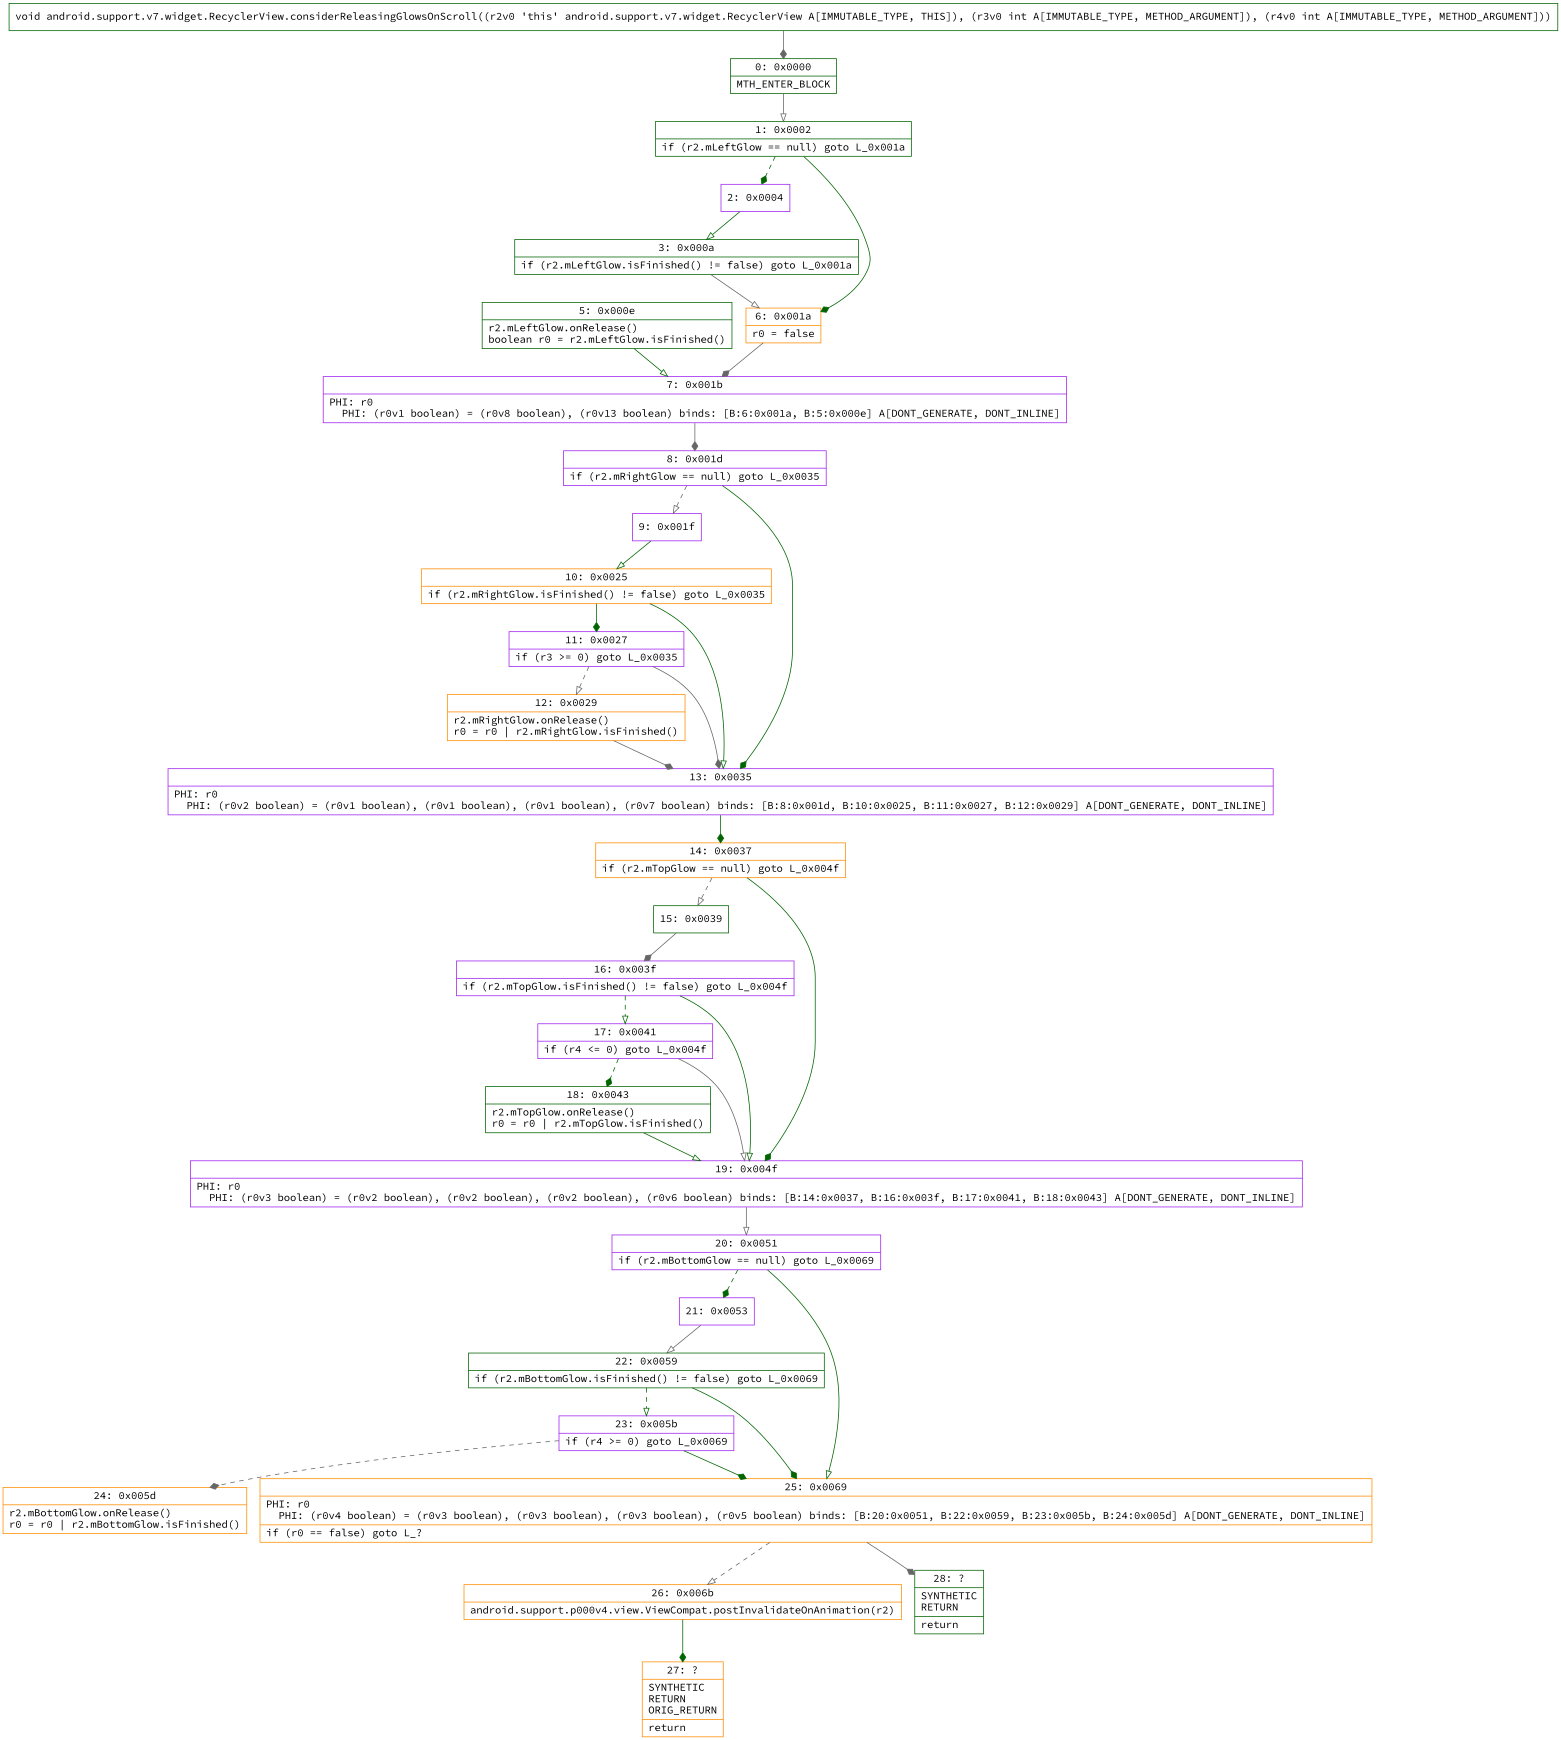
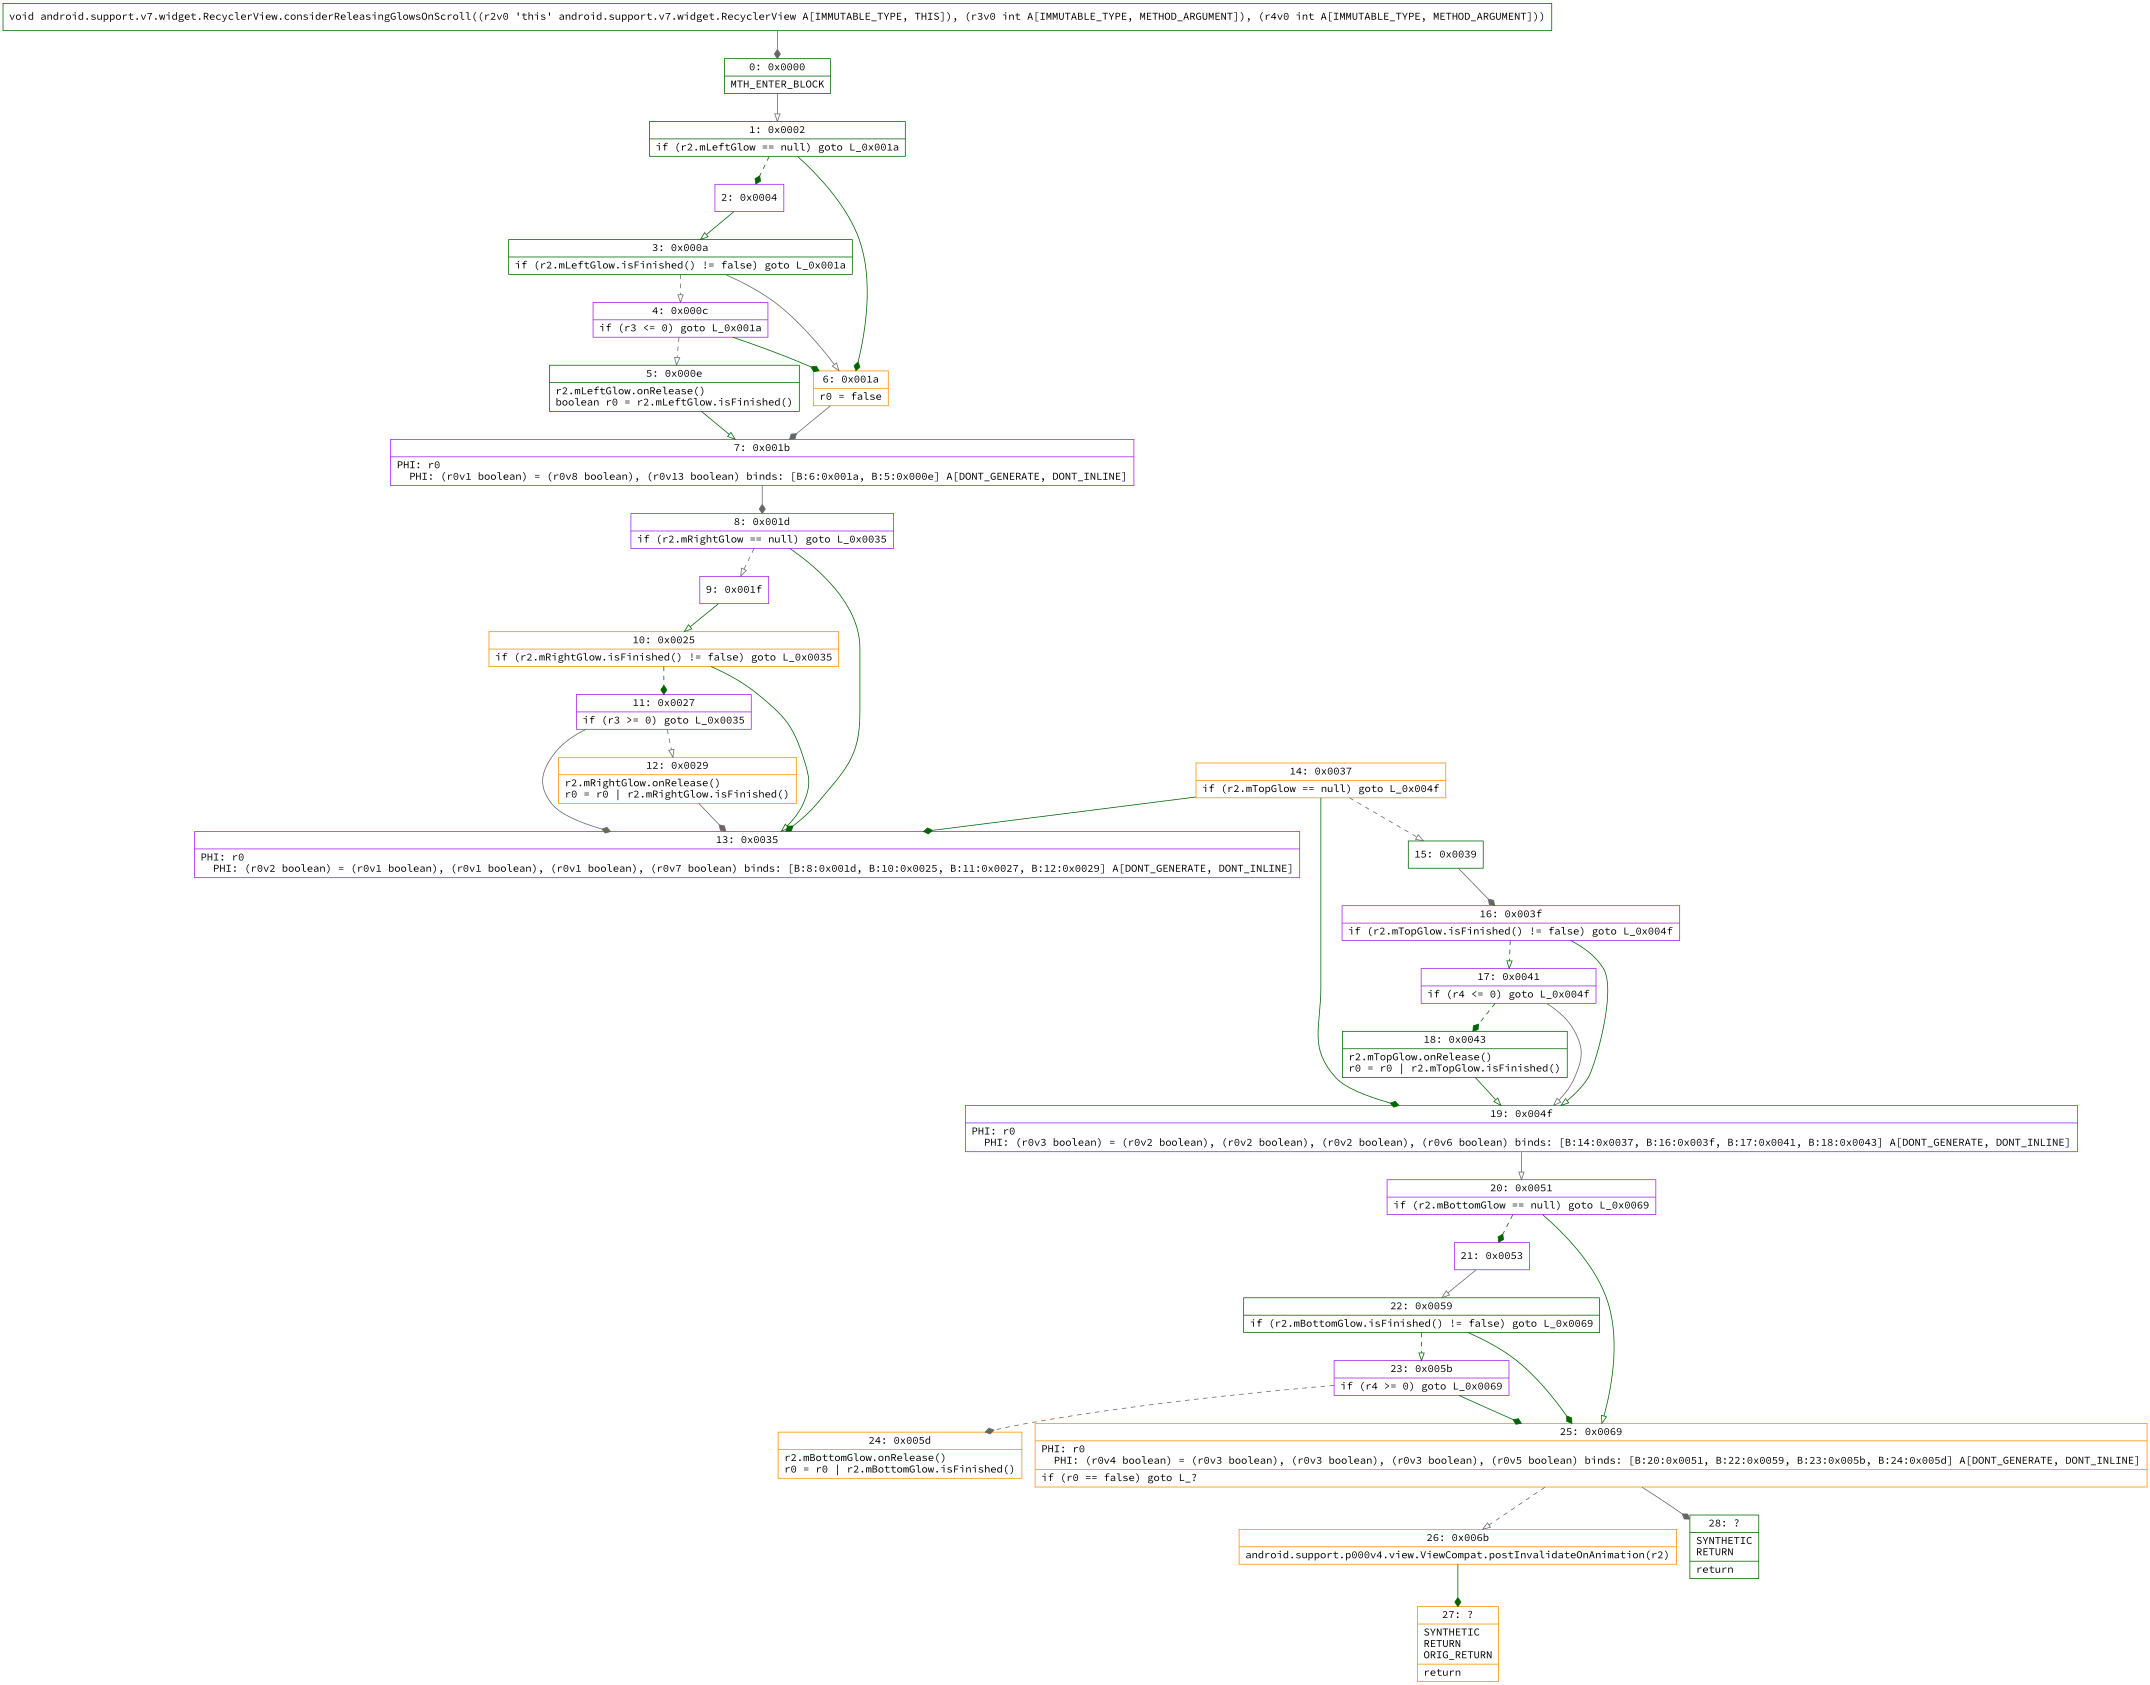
none -> (680, 320)
(596, 613) -> (664, 676)
(721, 824) -> (1064, 814)
